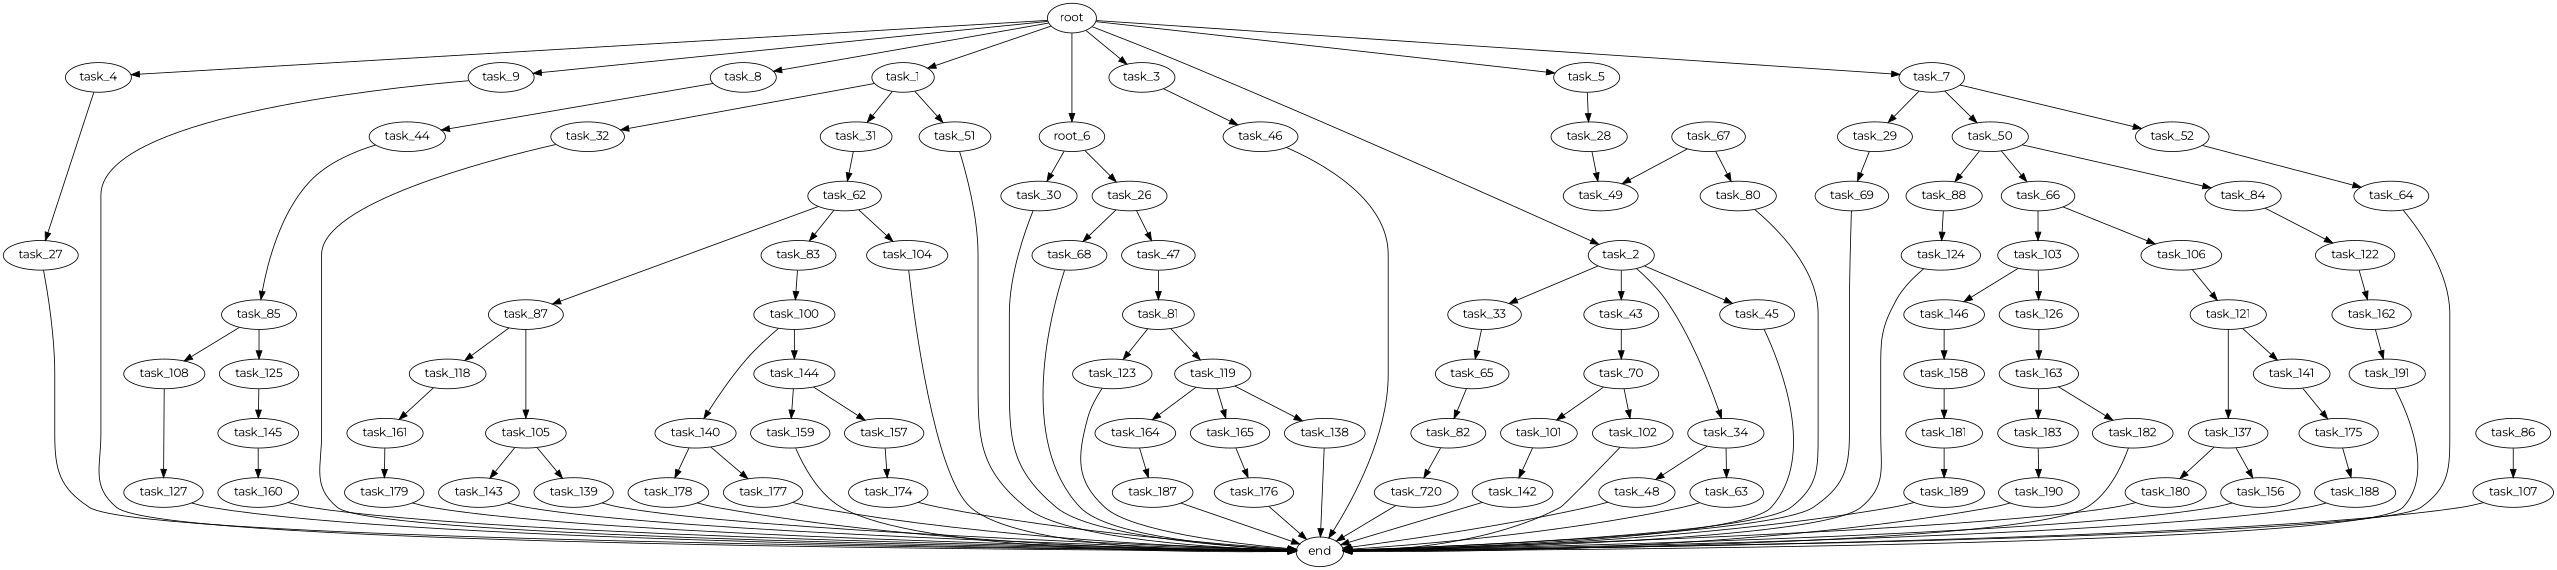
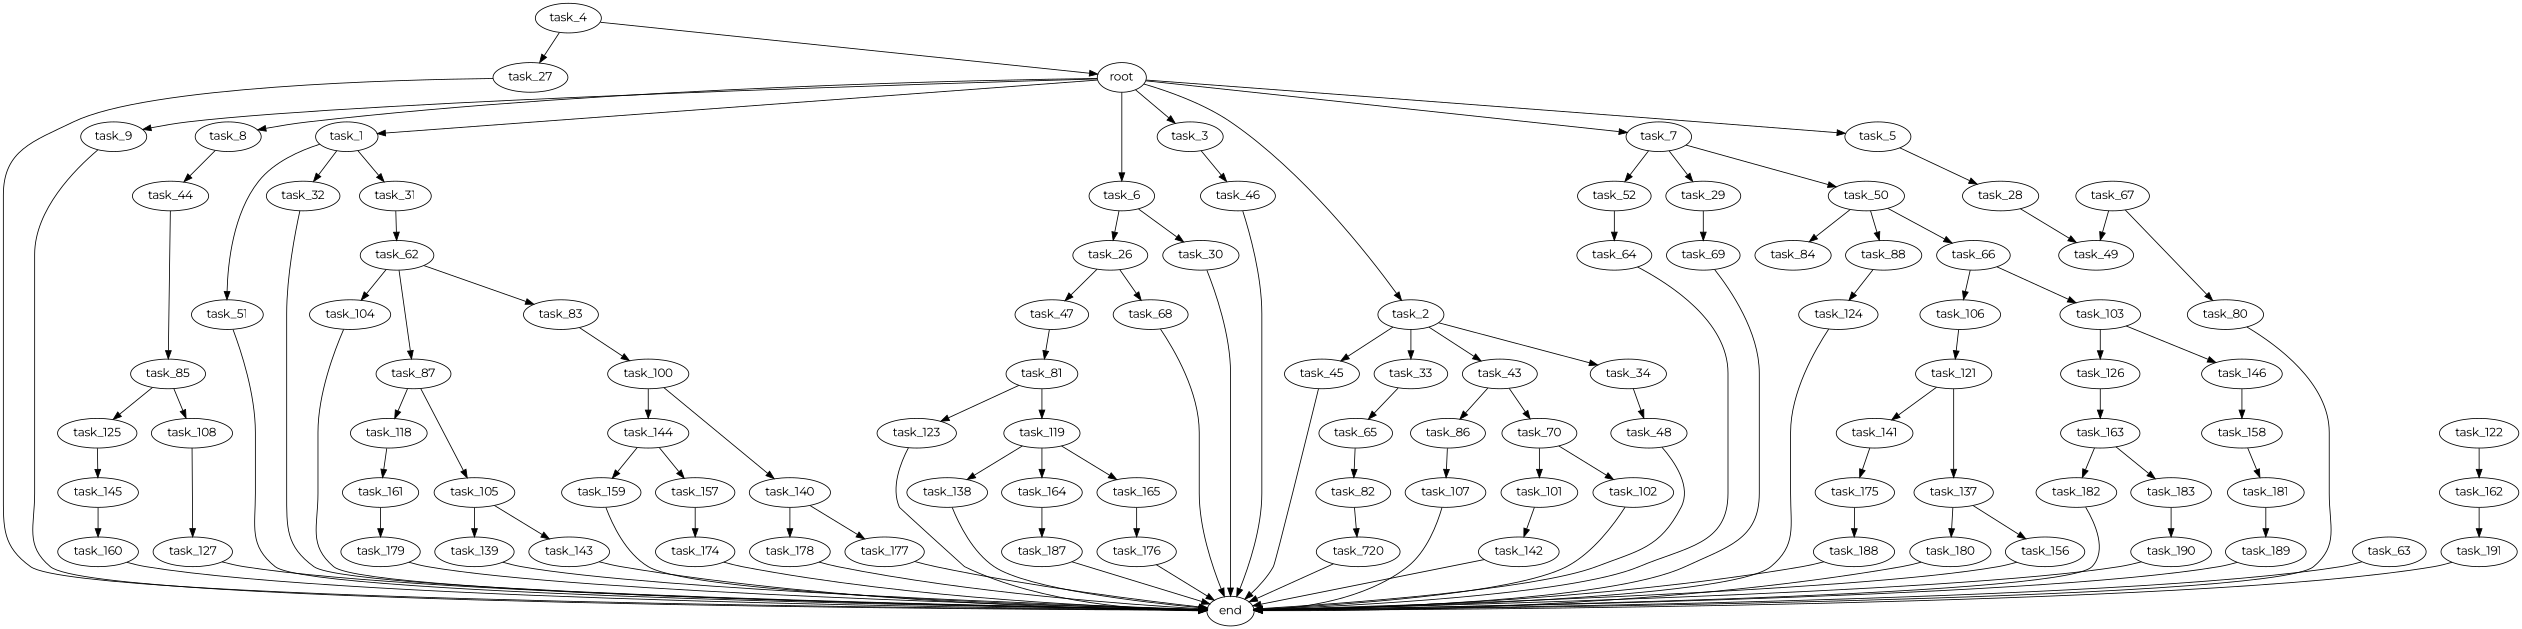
(594, 47) -> (845, 48)
(1072, 137) -> (1122, 196)
(2295, 224) -> none
none -> (1477, 400)
(1726, 459) -> none
